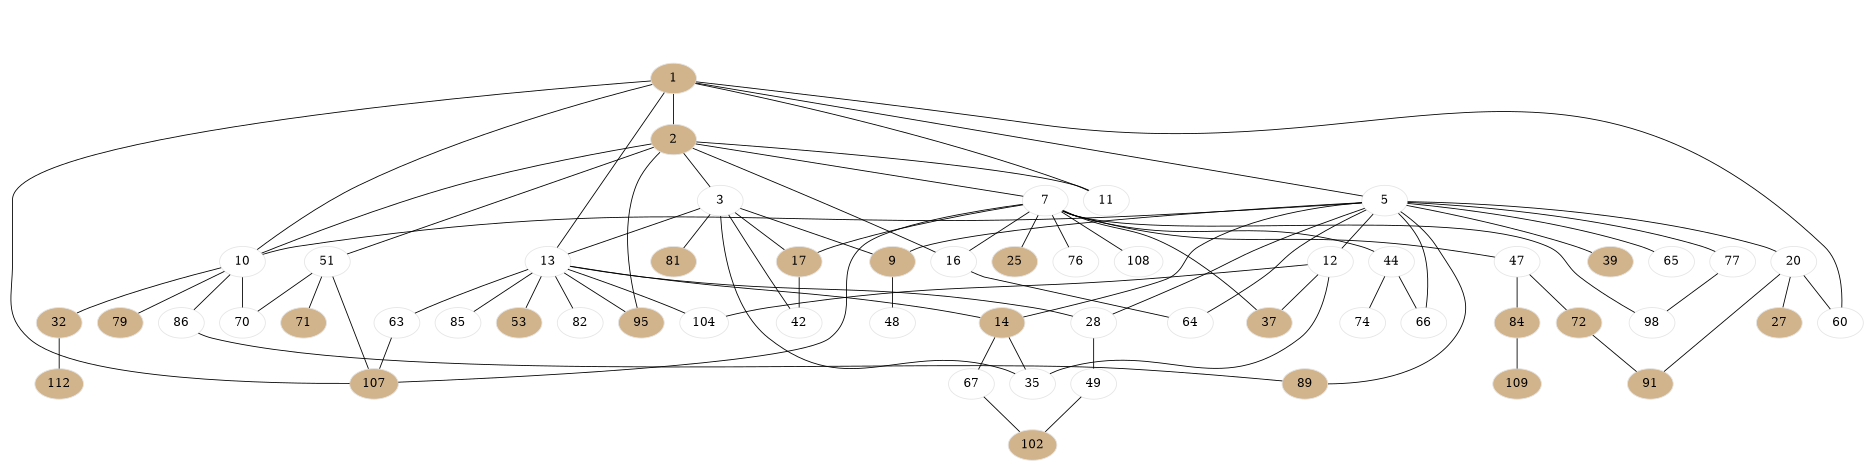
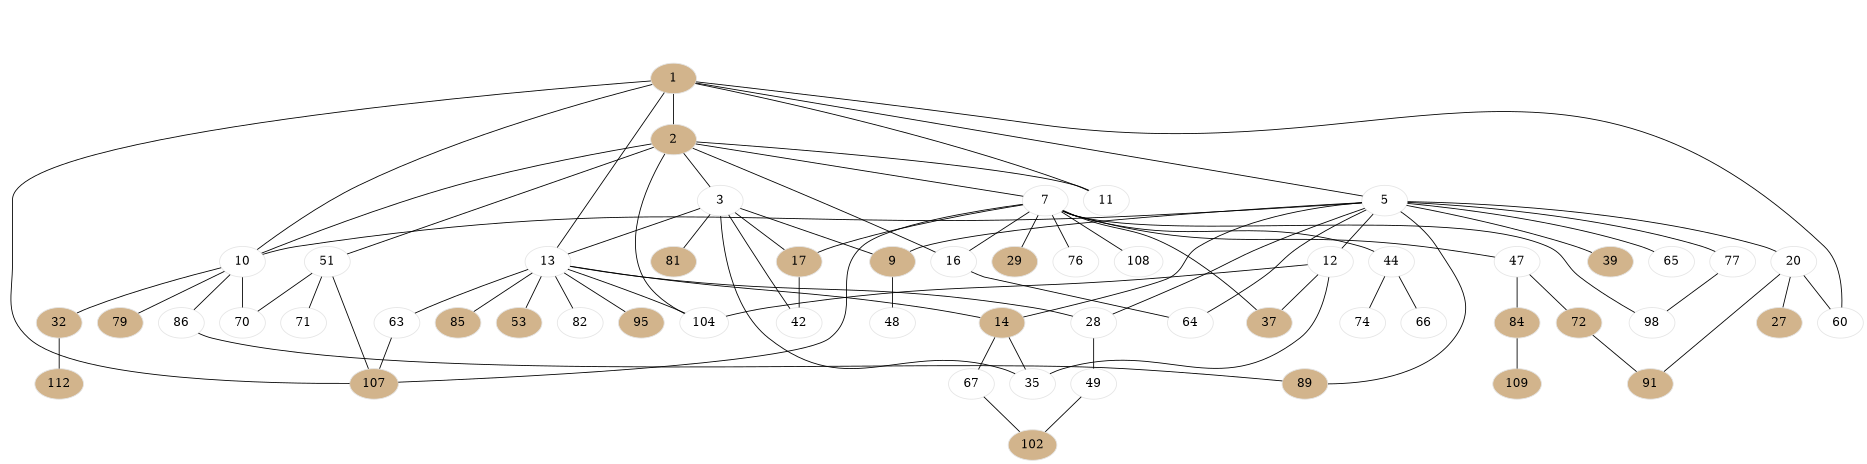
(628, 226) -> (636, 241)
(1425, 256) -> none
(1015, 262) -> (1015, 262)
(304, 323) -> (304, 323)
(458, 323) -> (458, 323)
